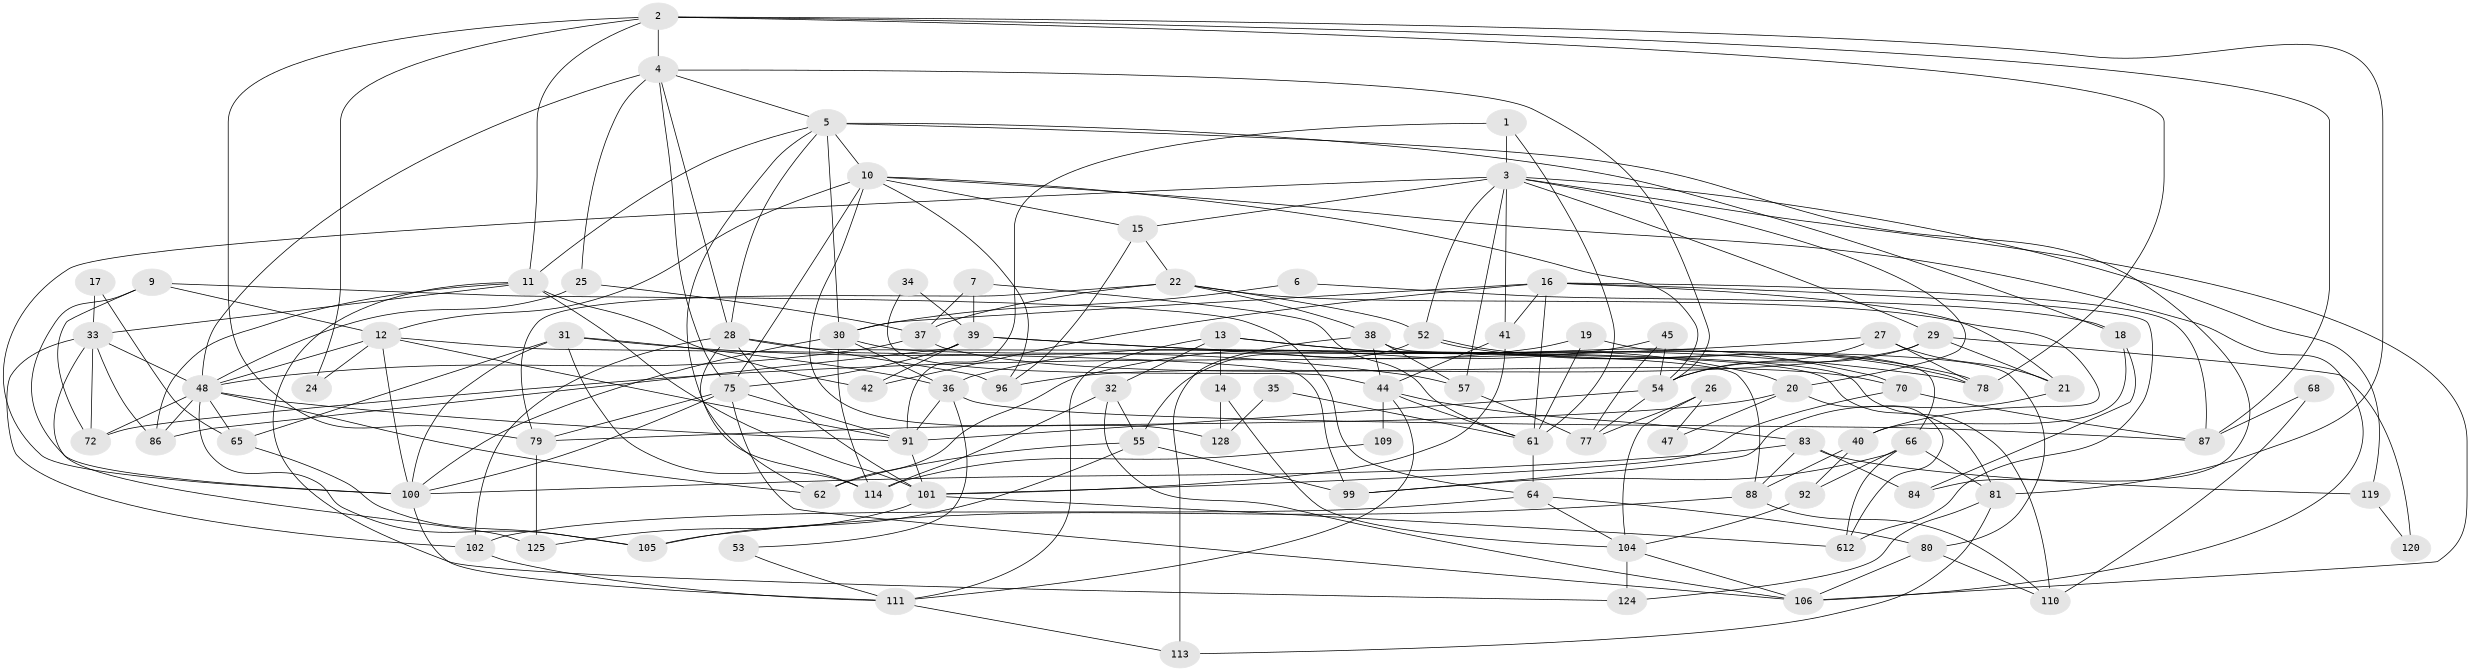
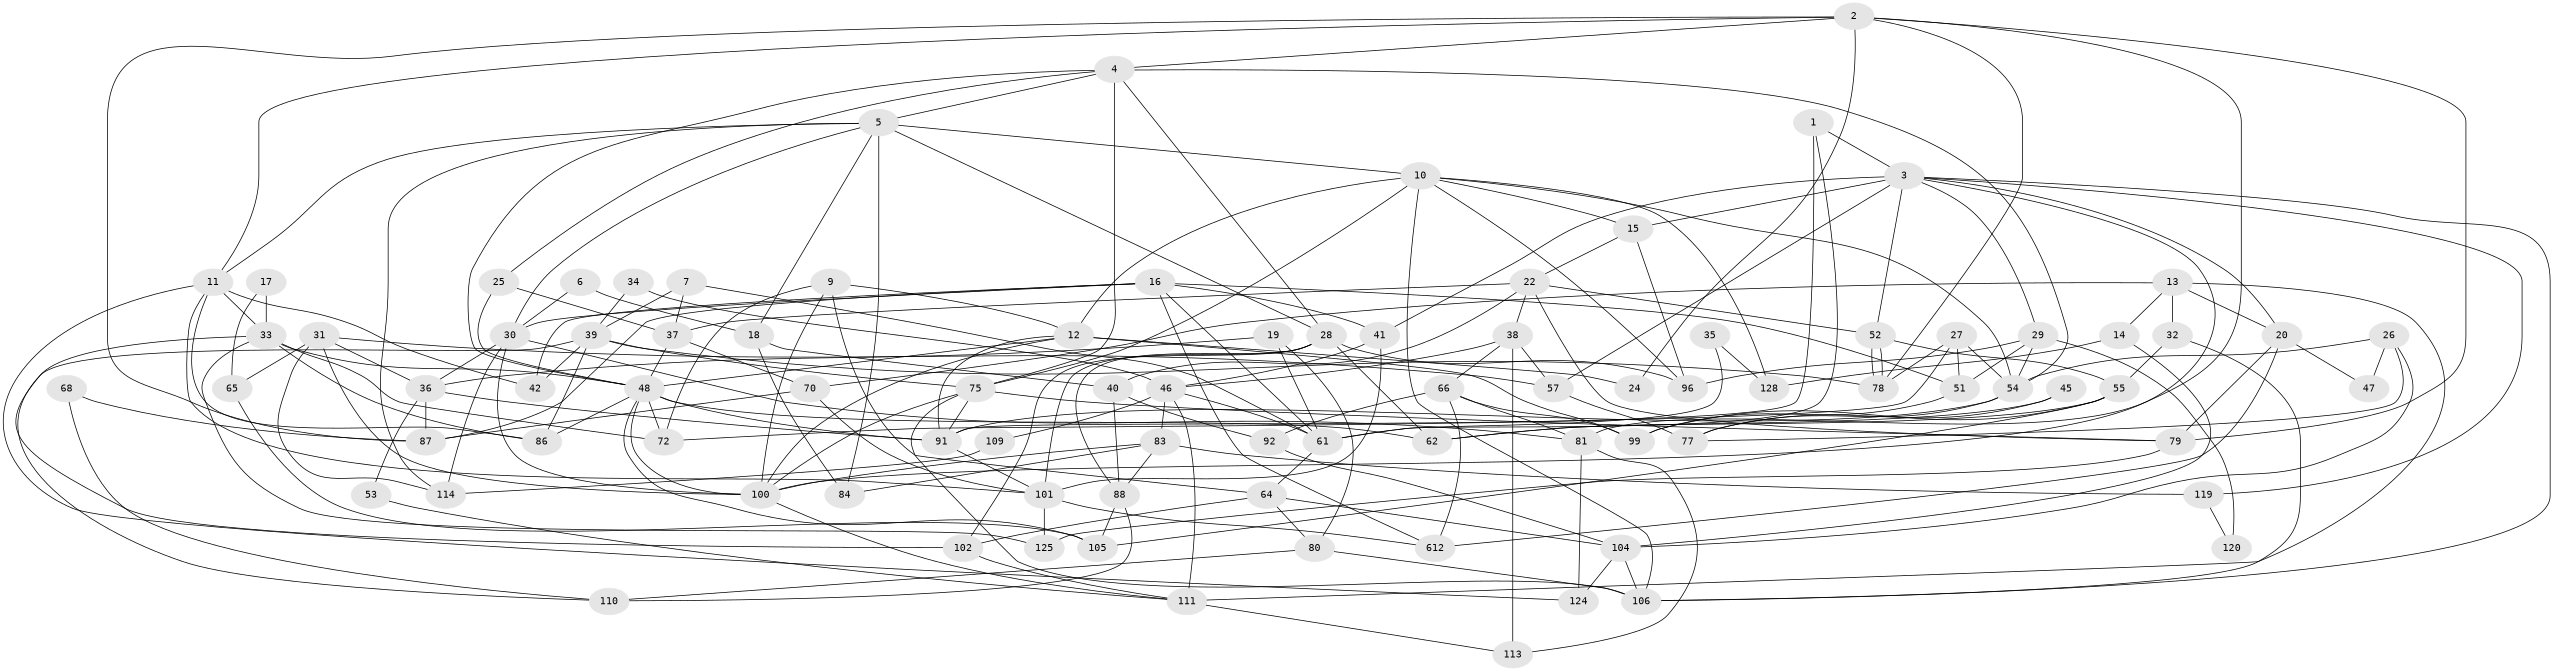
(1663, 362) -> (2207, 355)
(1383, 389) -> (1166, 389)
(2064, 389) -> (1960, 389)
(218, 412) -> (655, 472)
(993, 444) -> none
